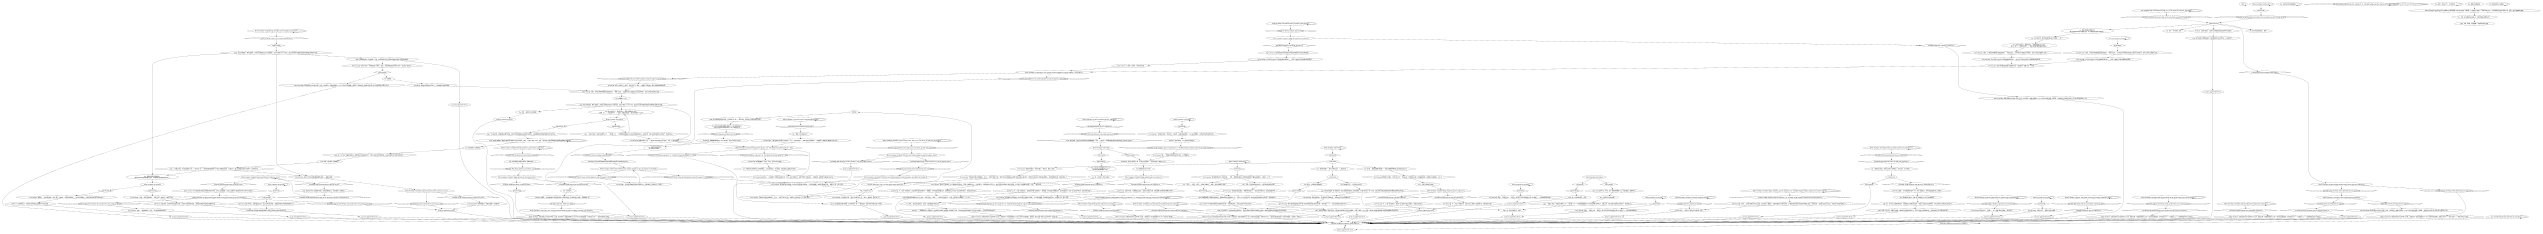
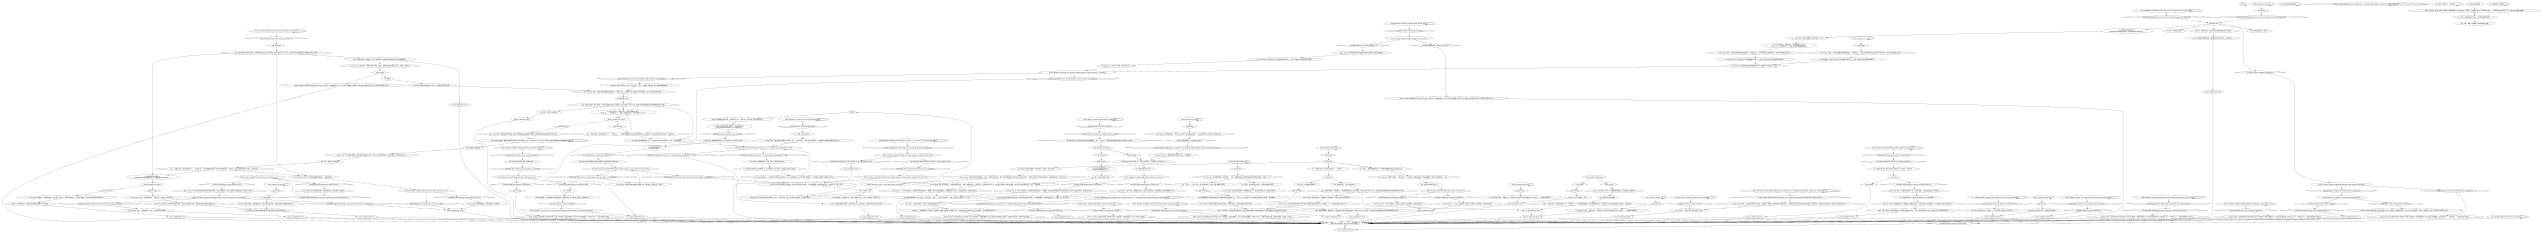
(1182, 141) -> (1190, 141)
